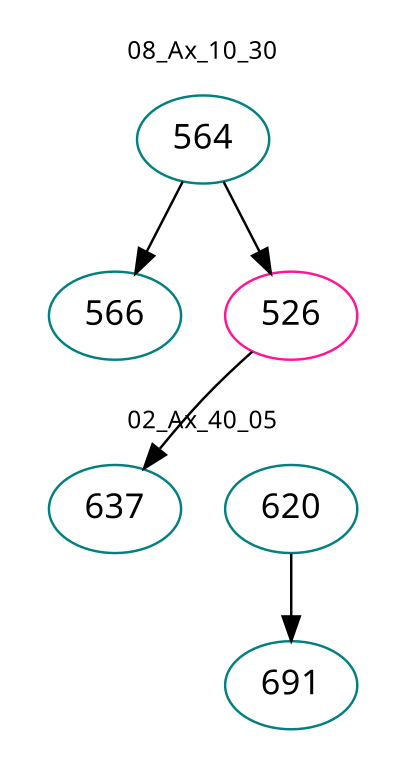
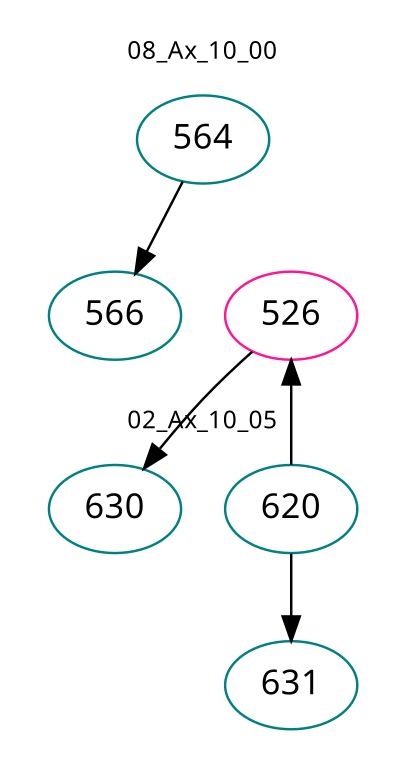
(203, 53) -> (203, 53)
(242, 217) -> (291, 425)
(203, 422) -> (203, 422)
(115, 509) -> (115, 509)
(291, 685) -> (291, 685)
